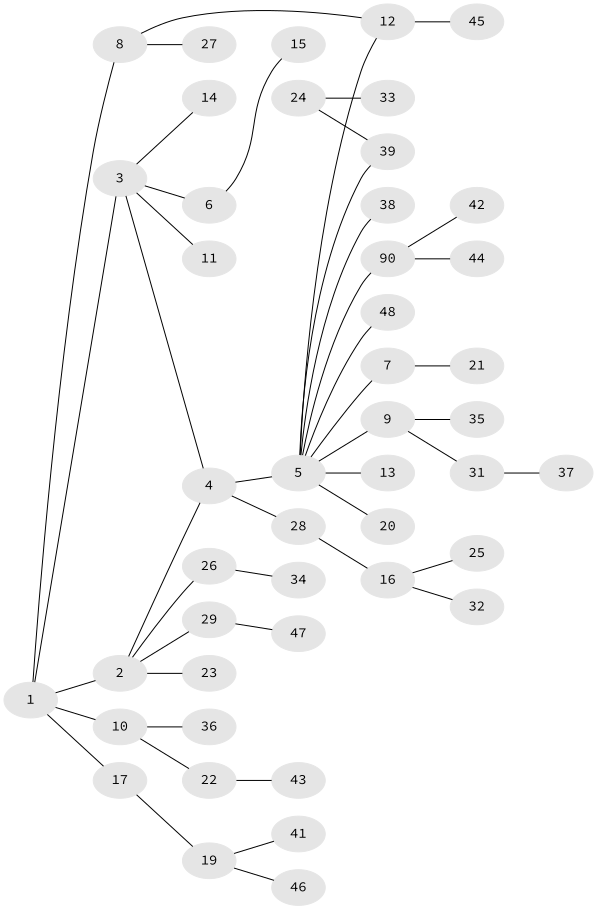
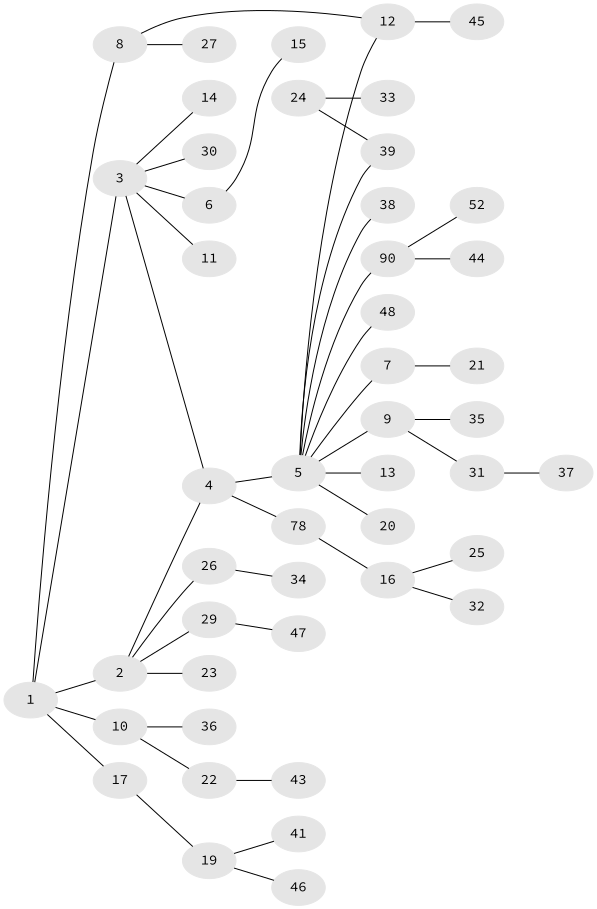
none -> (209, 152)
(477, 205) -> (477, 205)
(298, 527) -> (298, 527)
